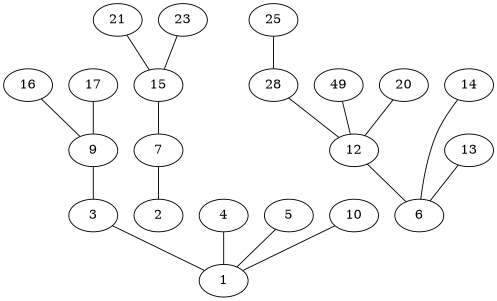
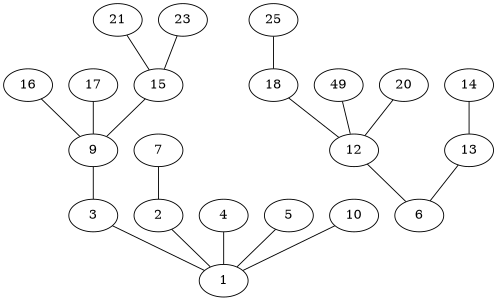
(273, 85) -> (273, 85)
(158, 118) -> (126, 118)
(432, 147) -> (469, 118)
none -> (191, 248)
